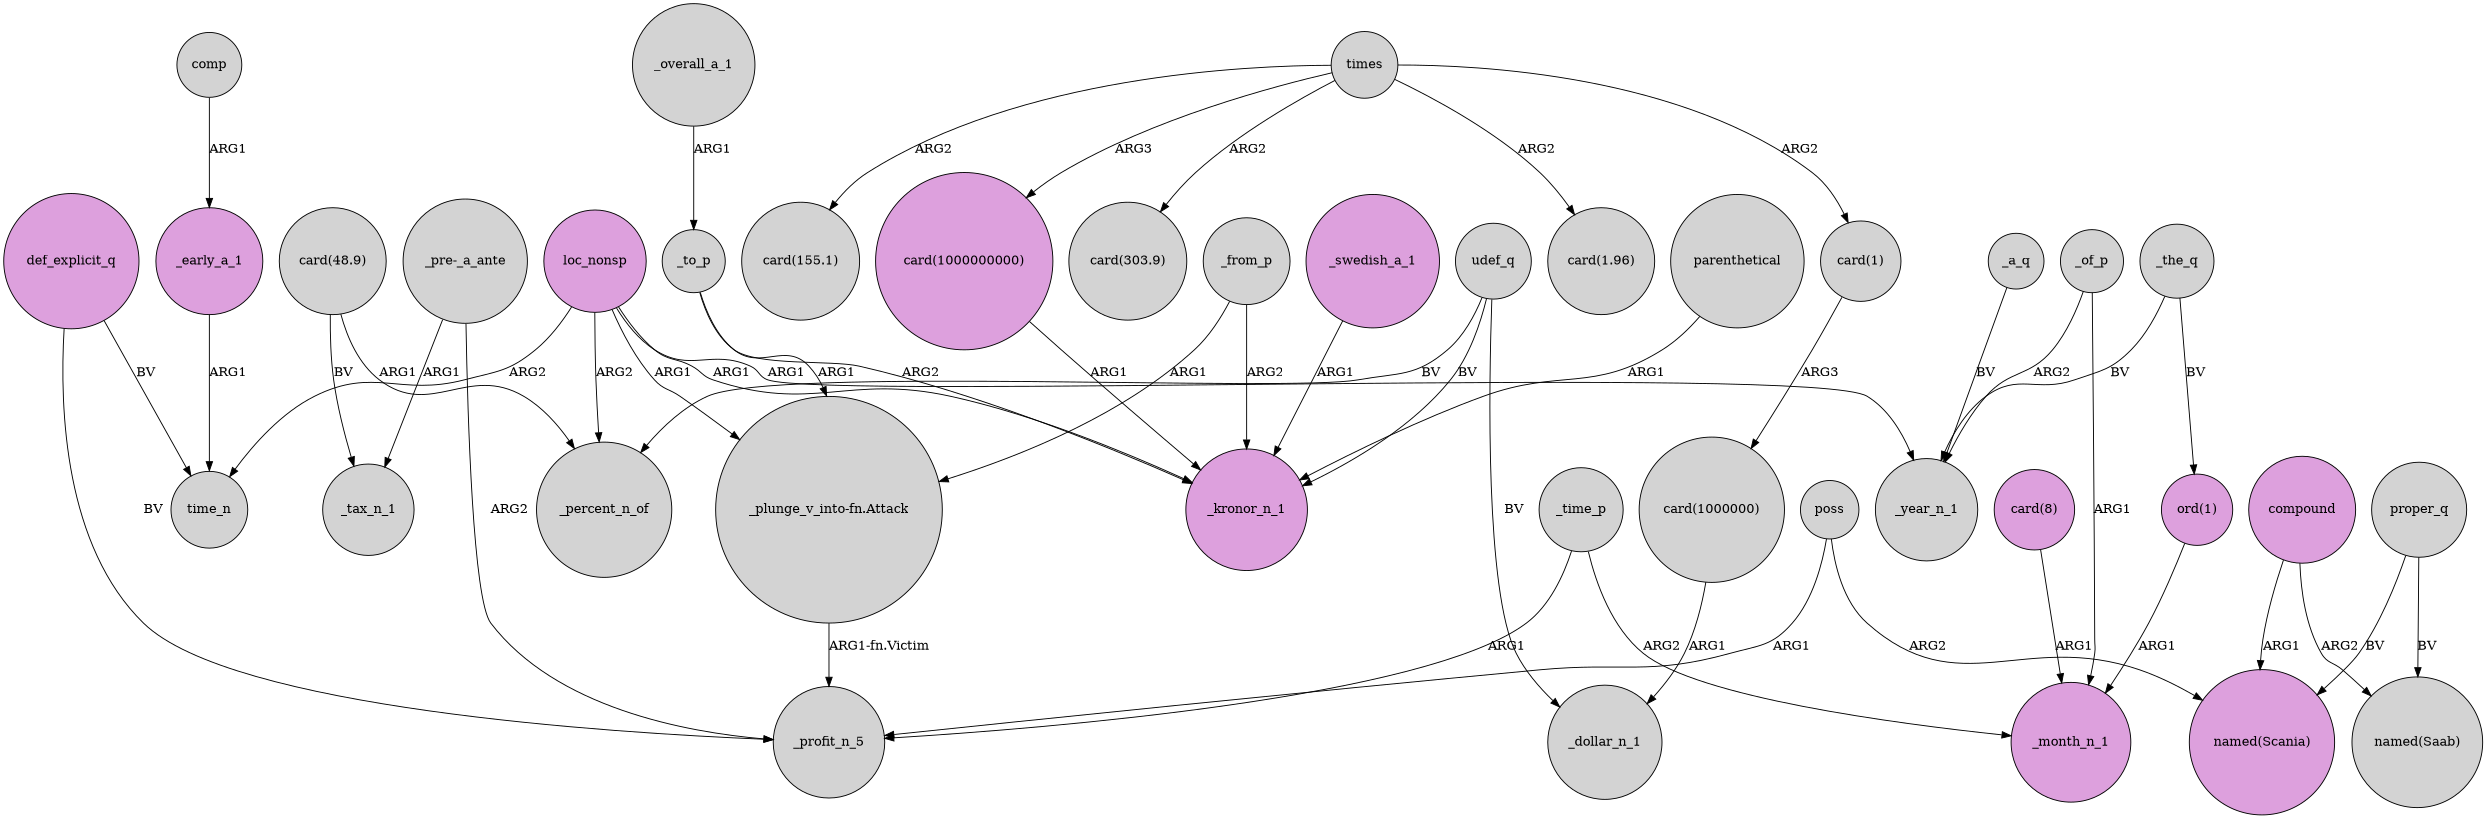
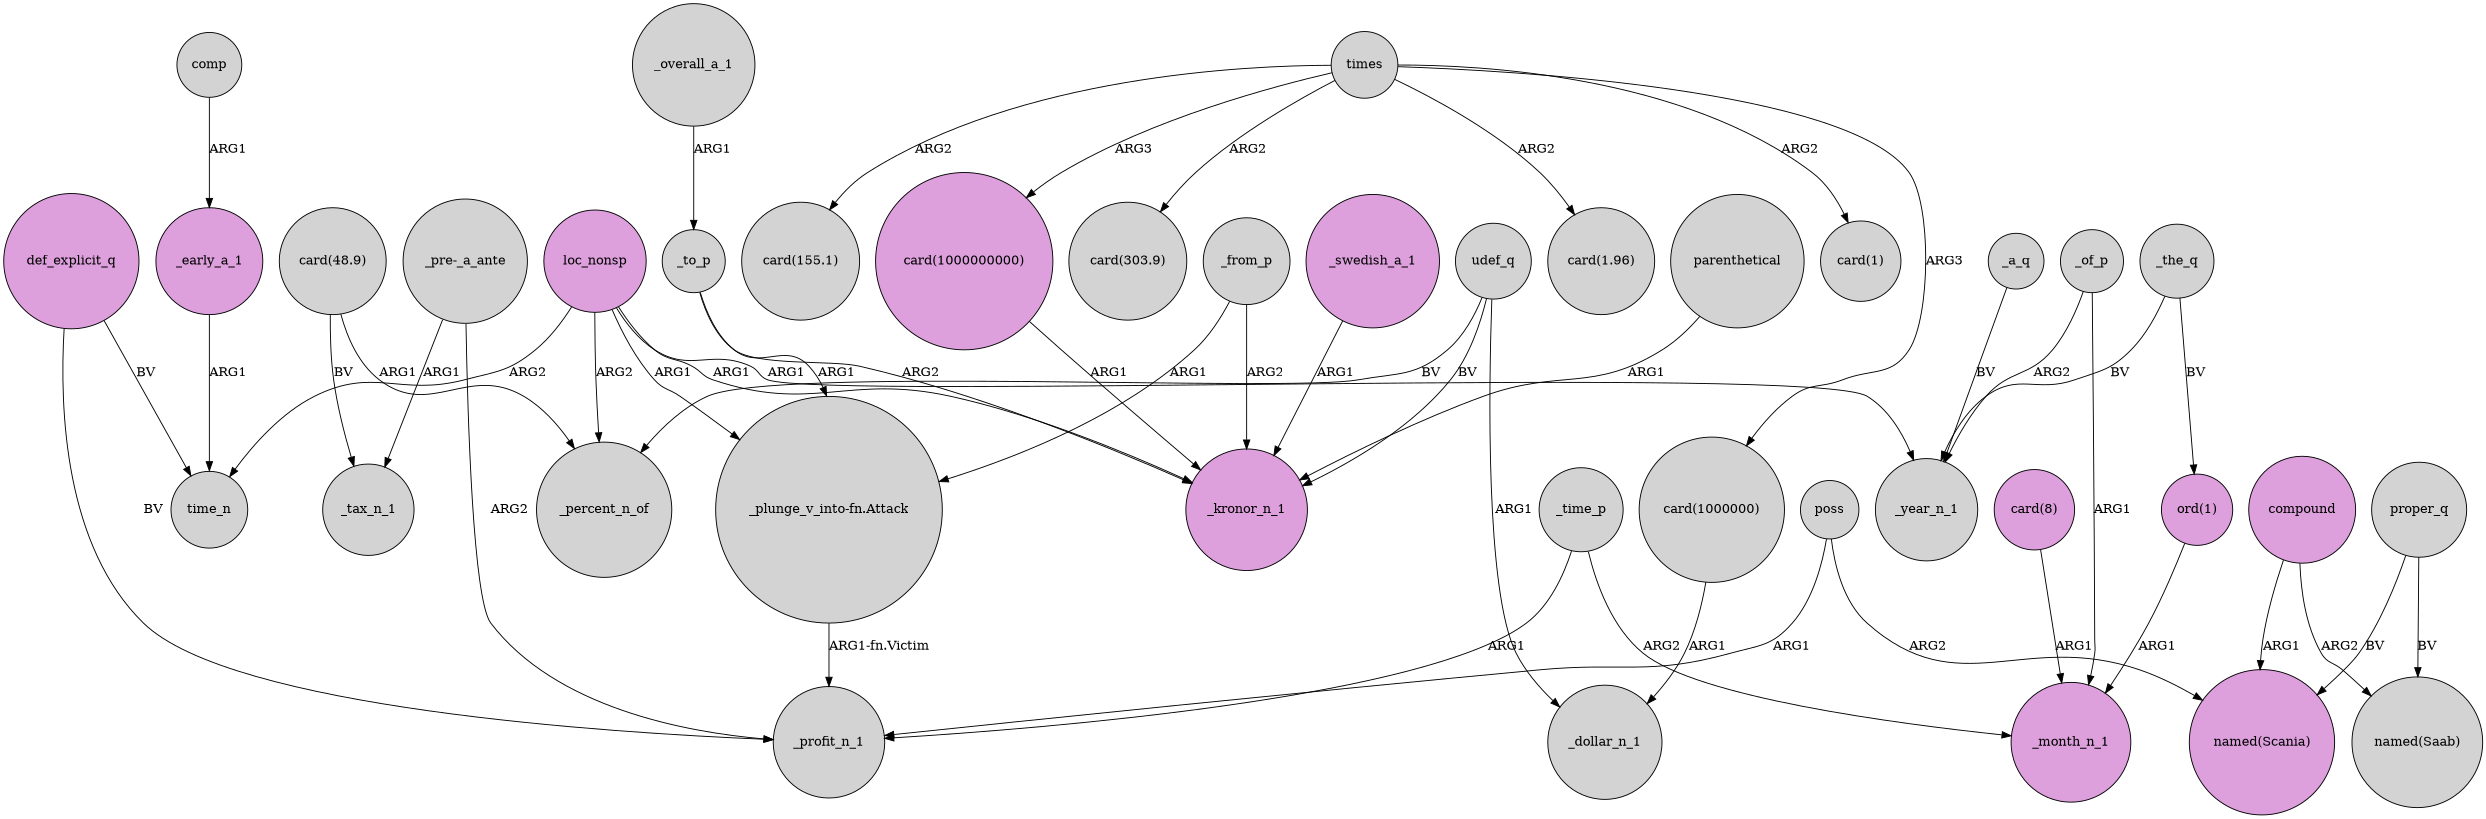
(1800, 370) -> (1842, 130)
(1514, 510) -> (1514, 510)
(829, 742) -> (829, 742)
